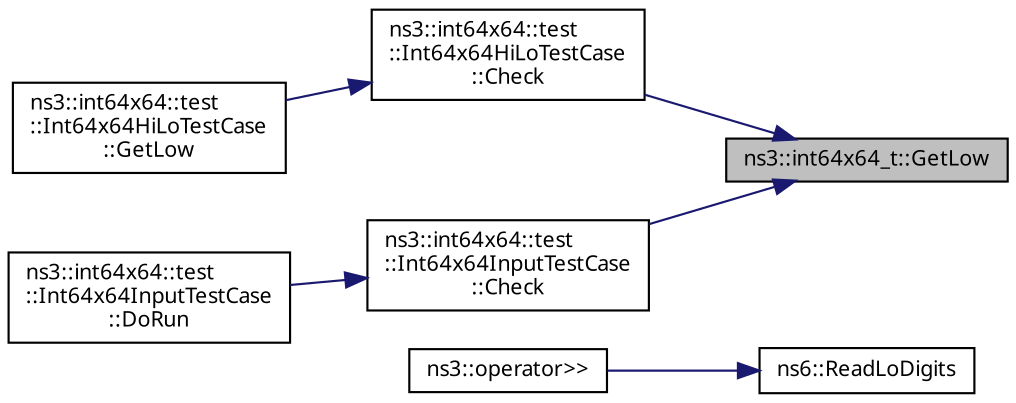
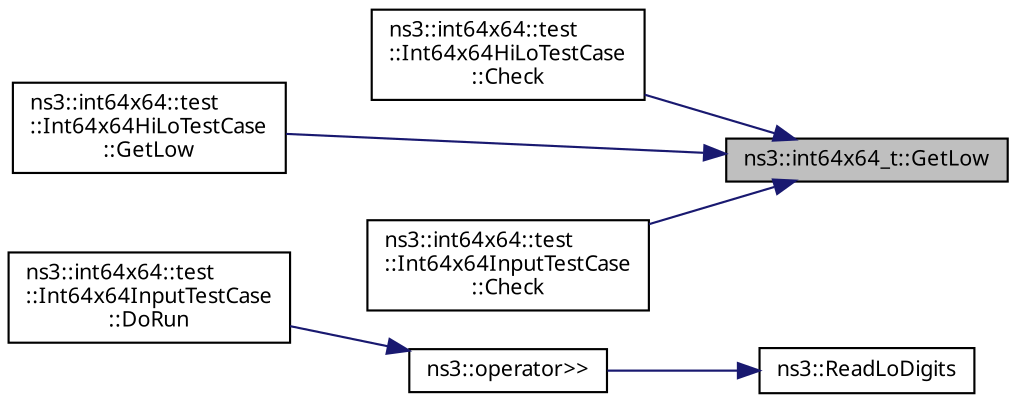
(318, 94) -> (495, 143)
(318, 282) -> (339, 336)
(867, 371) -> (867, 371)
